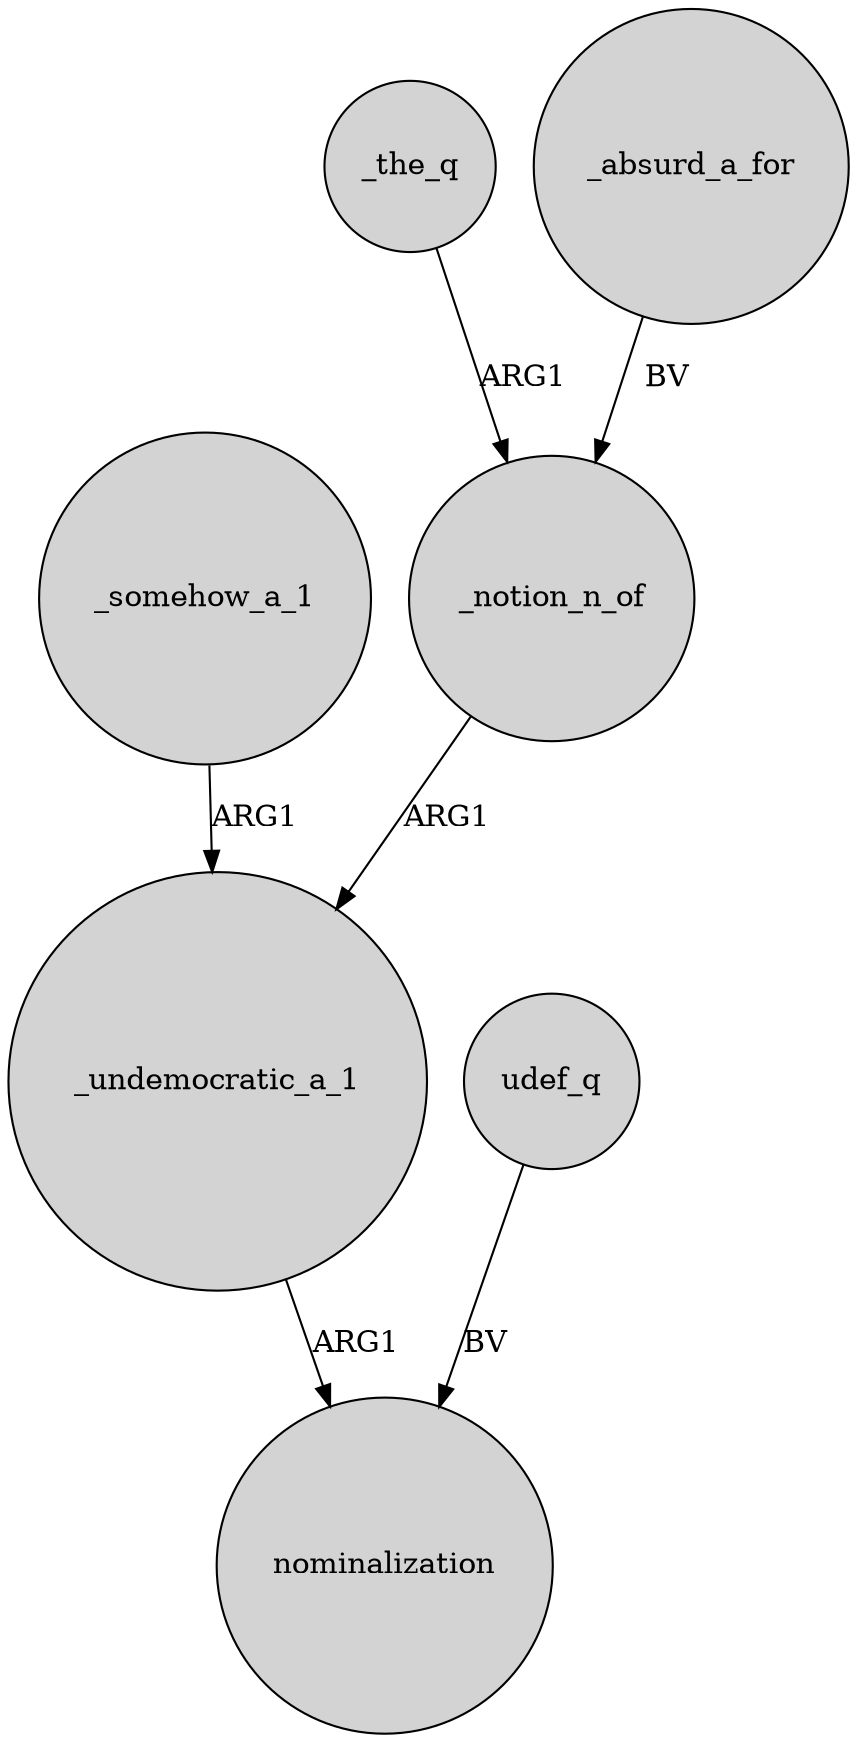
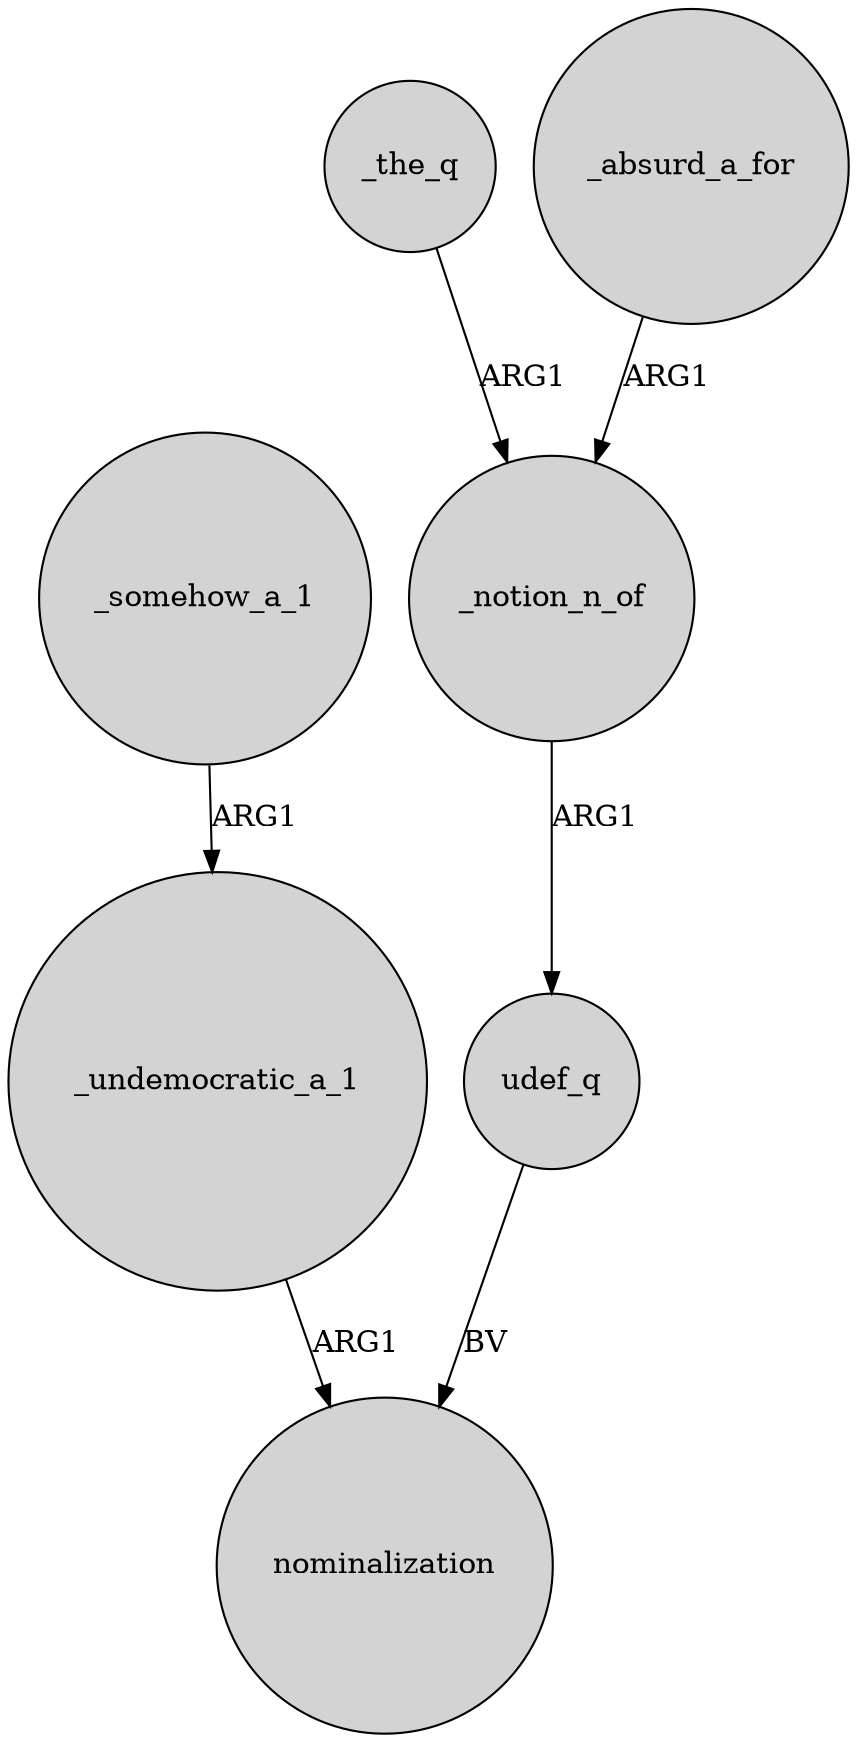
(667, 378) -> (667, 378)
(410, 804) -> (552, 857)
